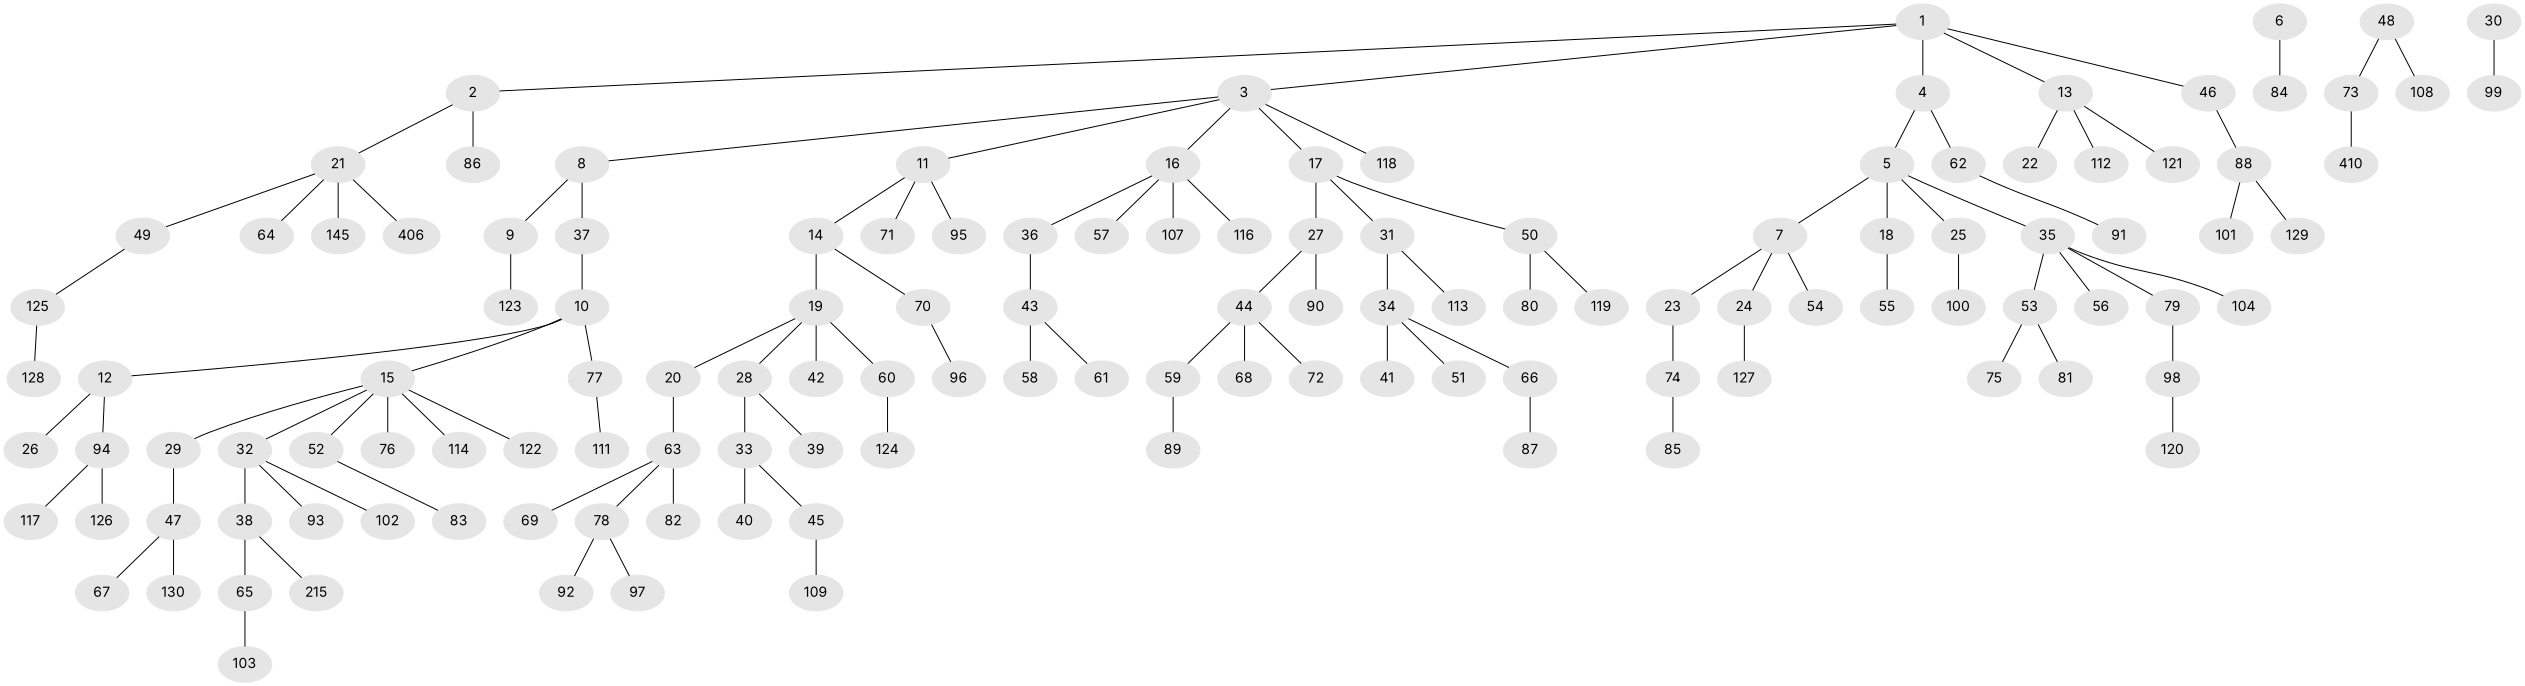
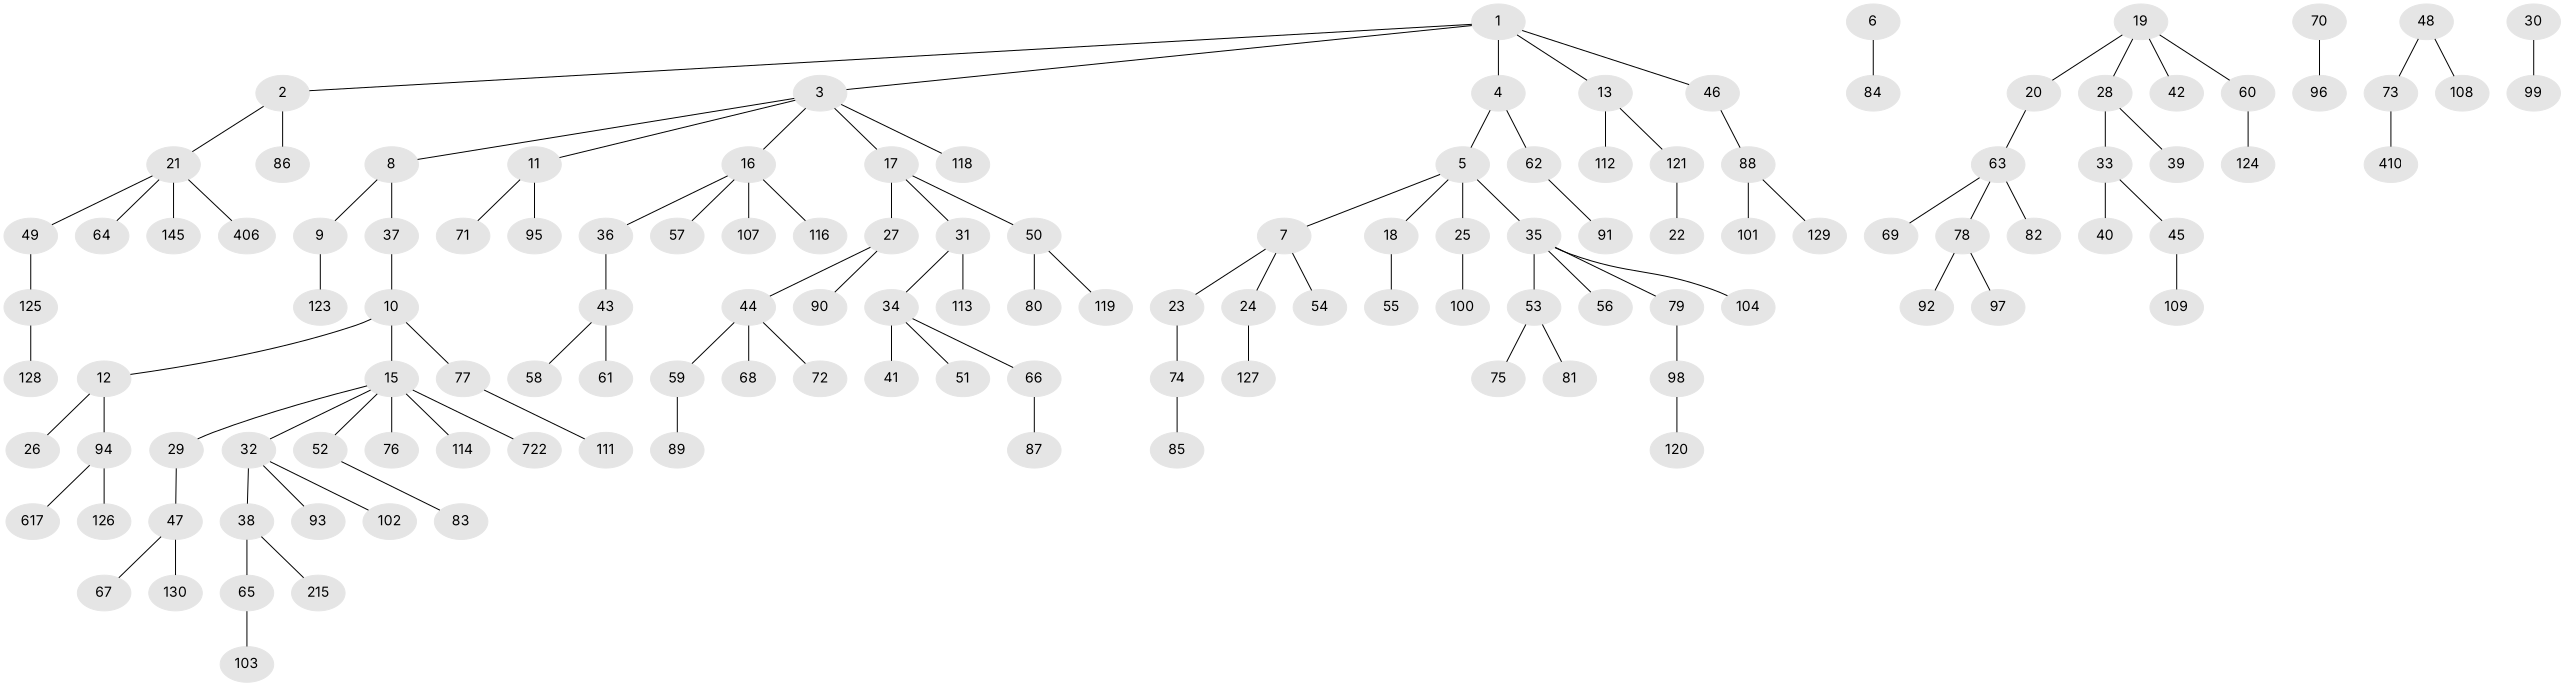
(2048, 129) -> (1677, 200)
(816, 236) -> none
(531, 450) -> (535, 450)
(31, 522) -> (33, 522)
